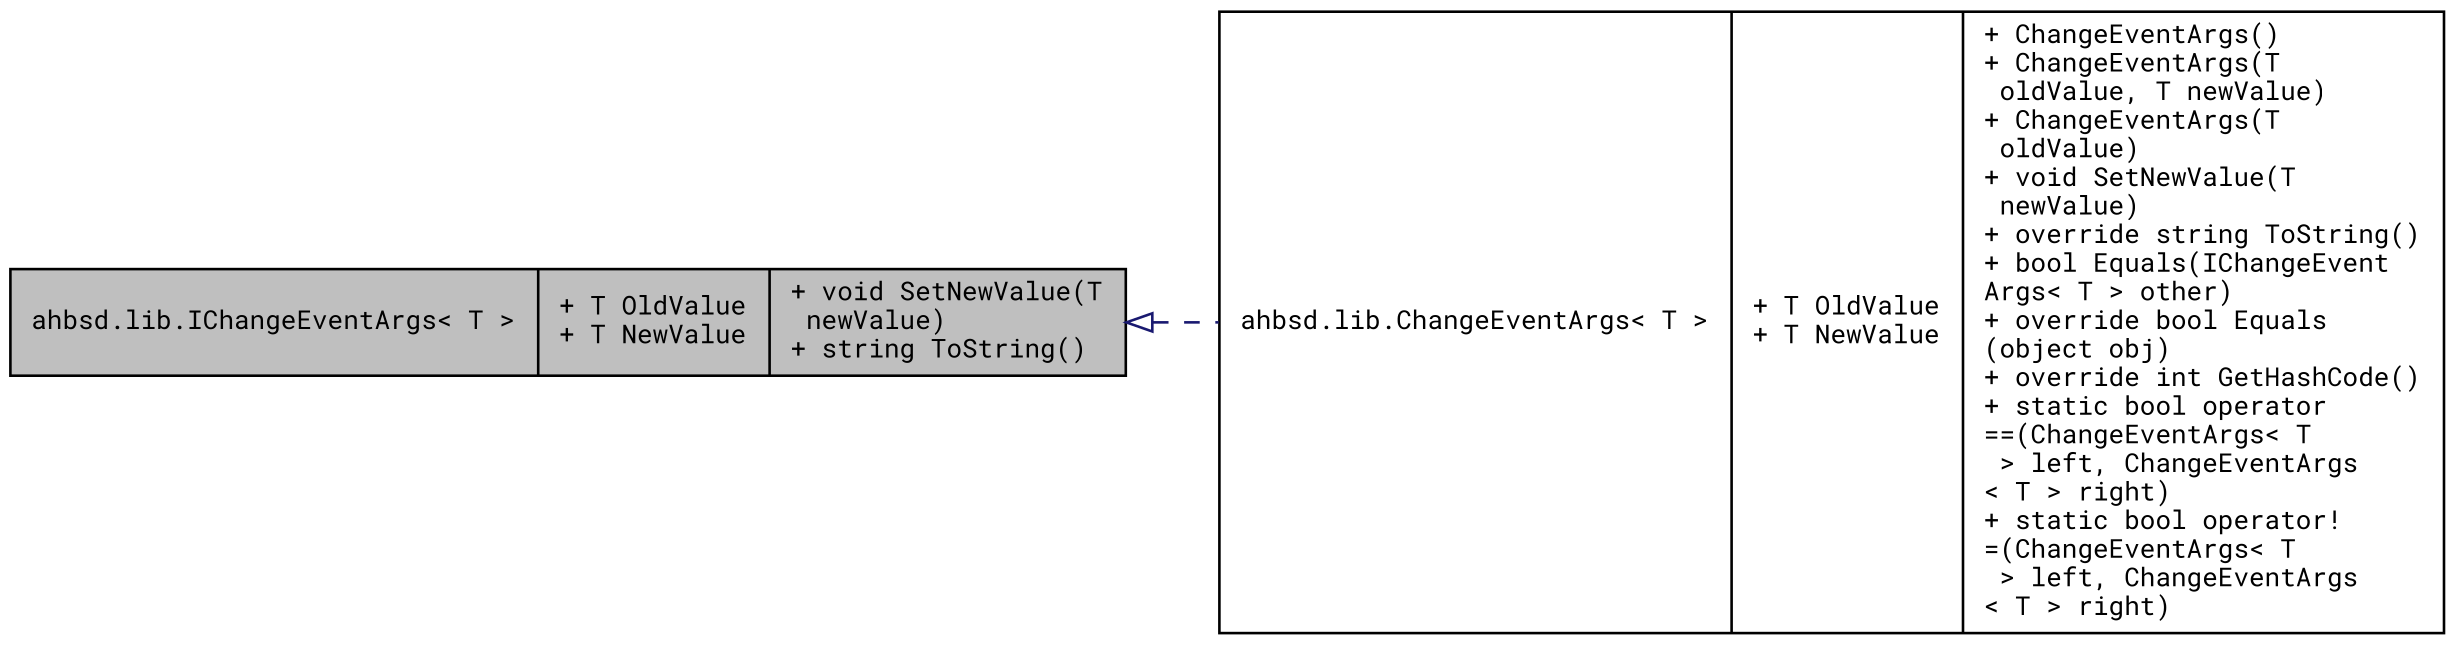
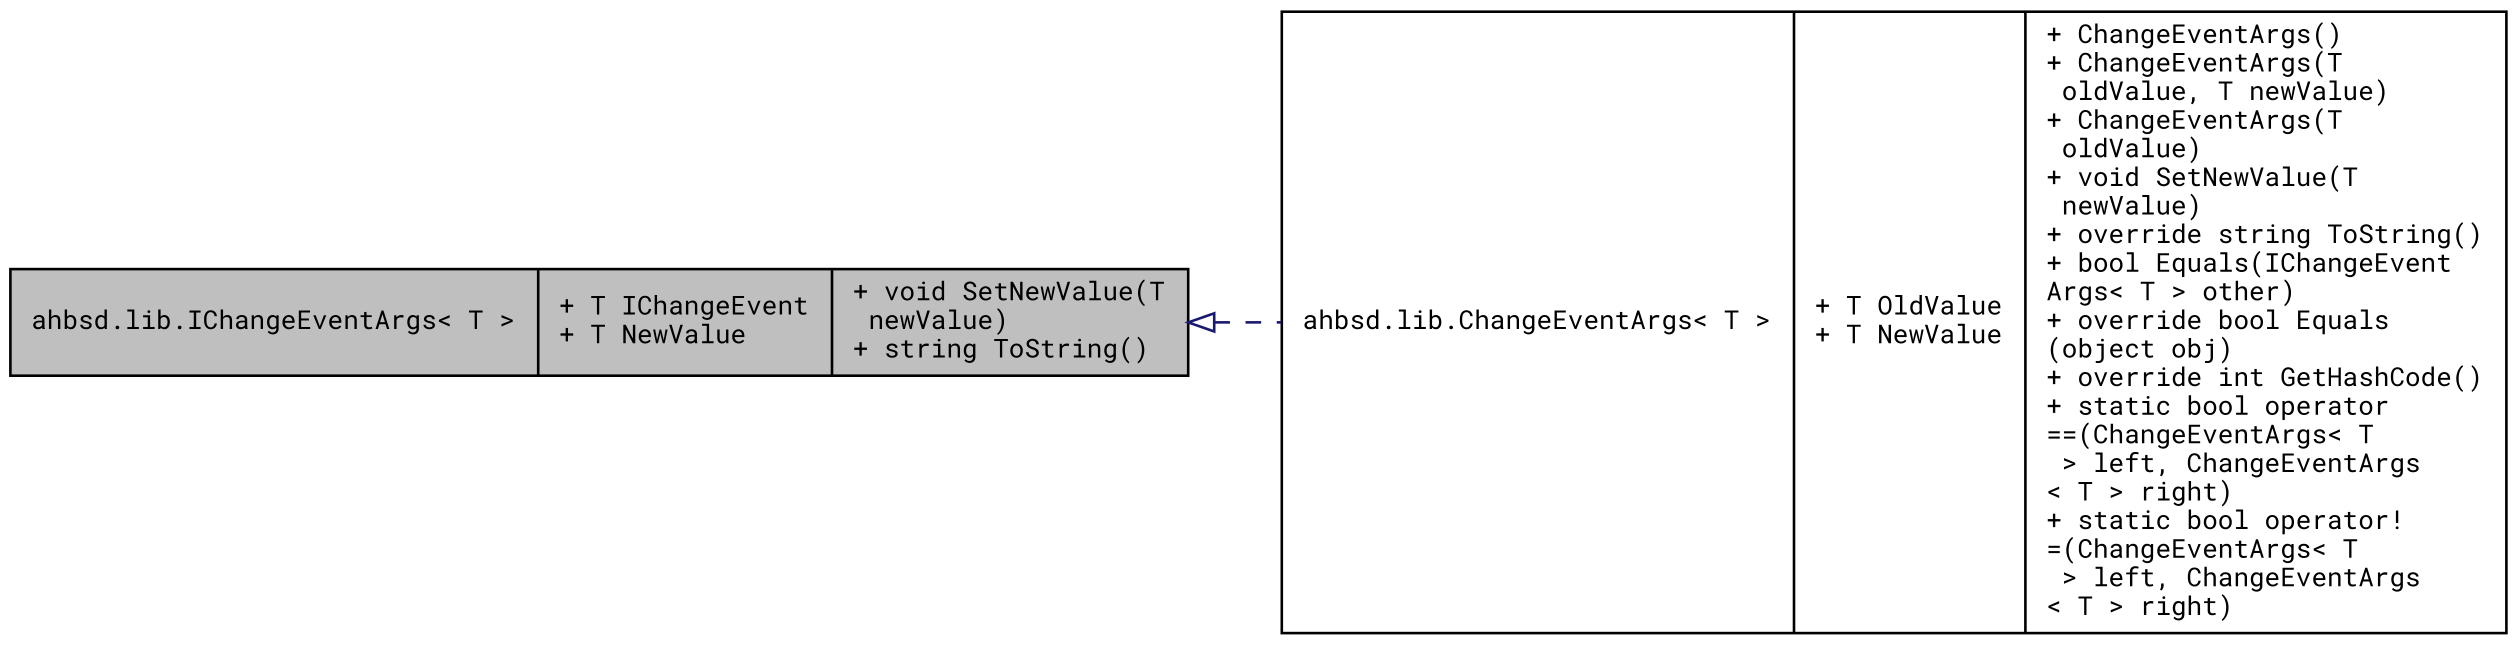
(654, 307) -> (685, 307)
